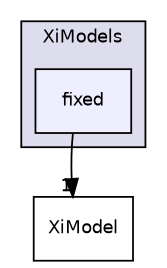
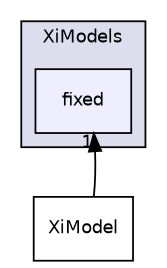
(71, 158) -> (95, 174)
